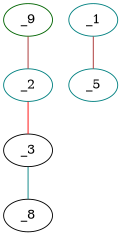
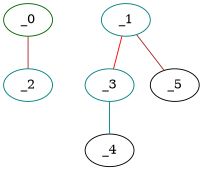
(28, 20) -> (28, 20)
(93, 85) -> (175, 85)
(28, 118) -> (118, 53)
(28, 150) -> (110, 85)
(28, 216) -> (110, 150)
